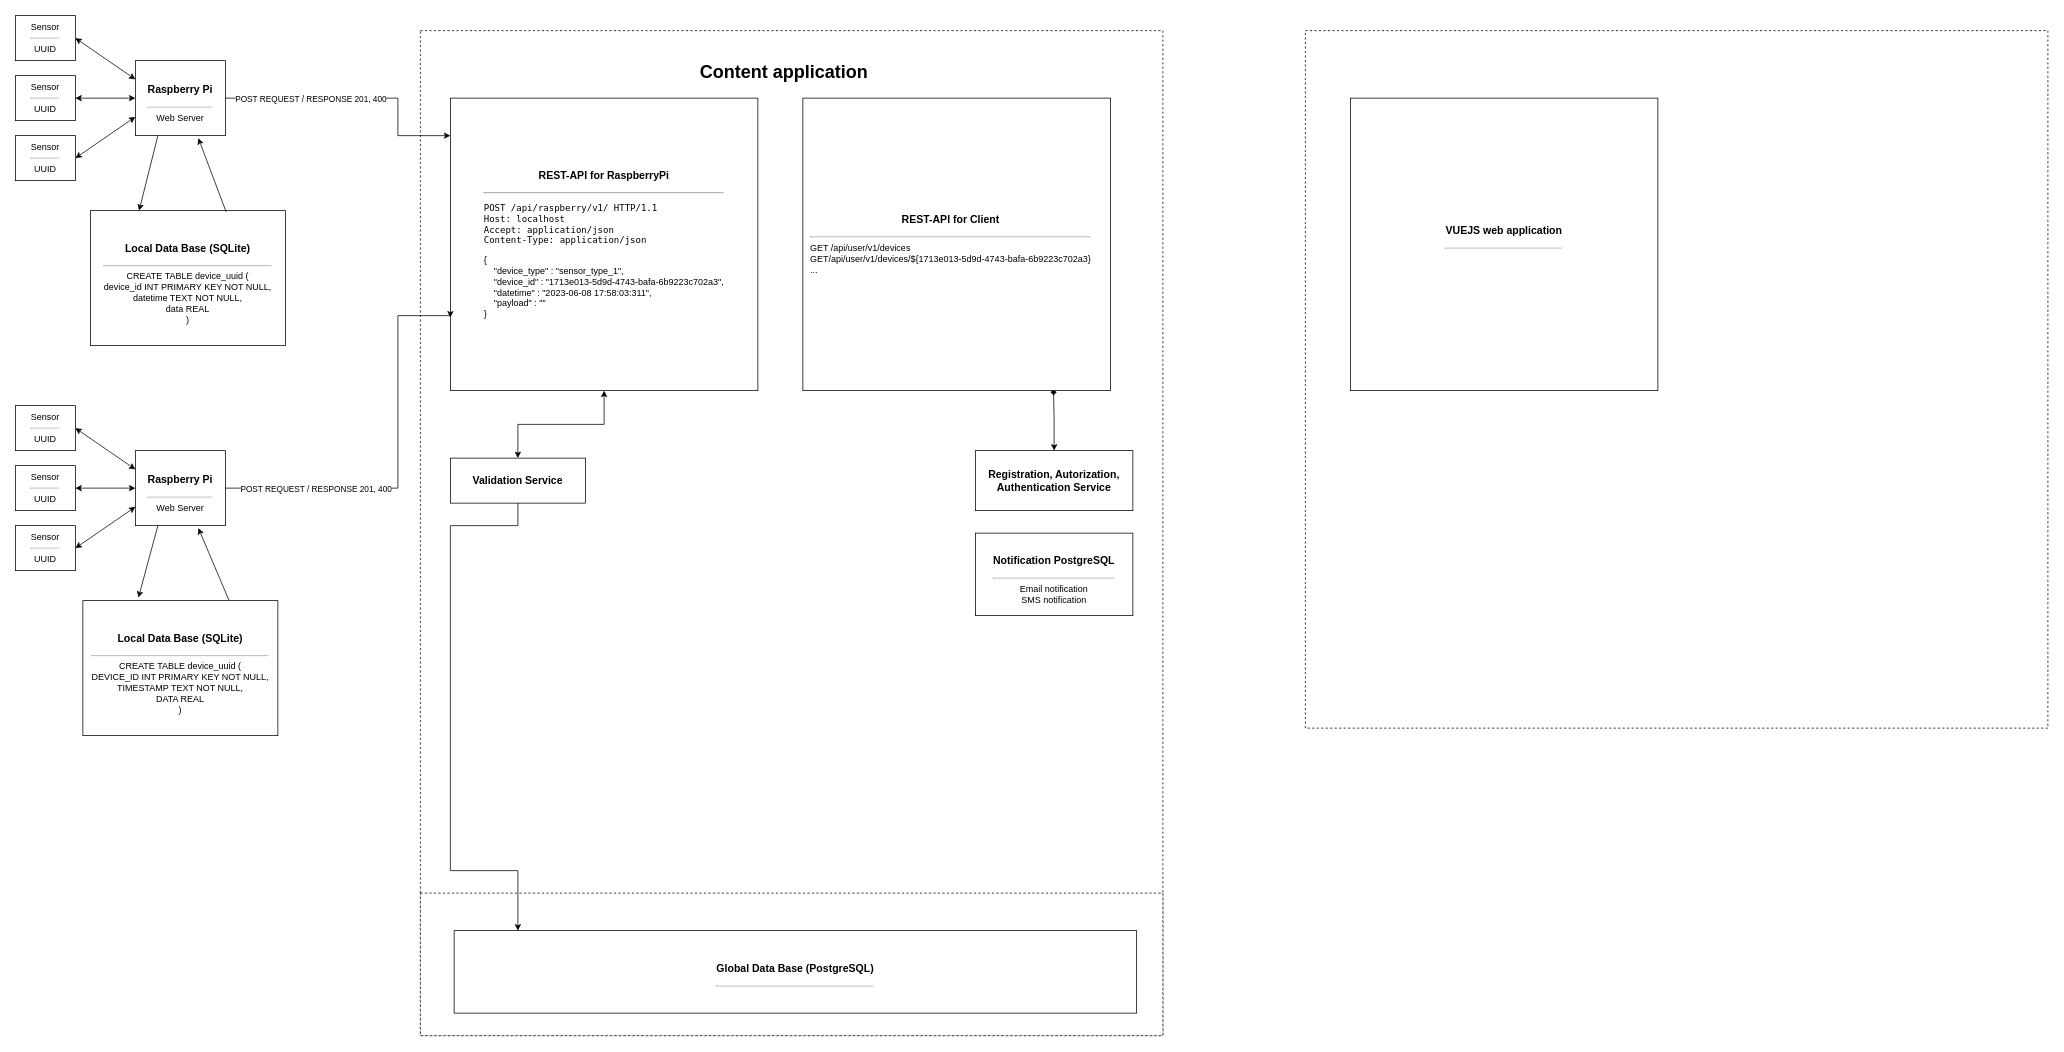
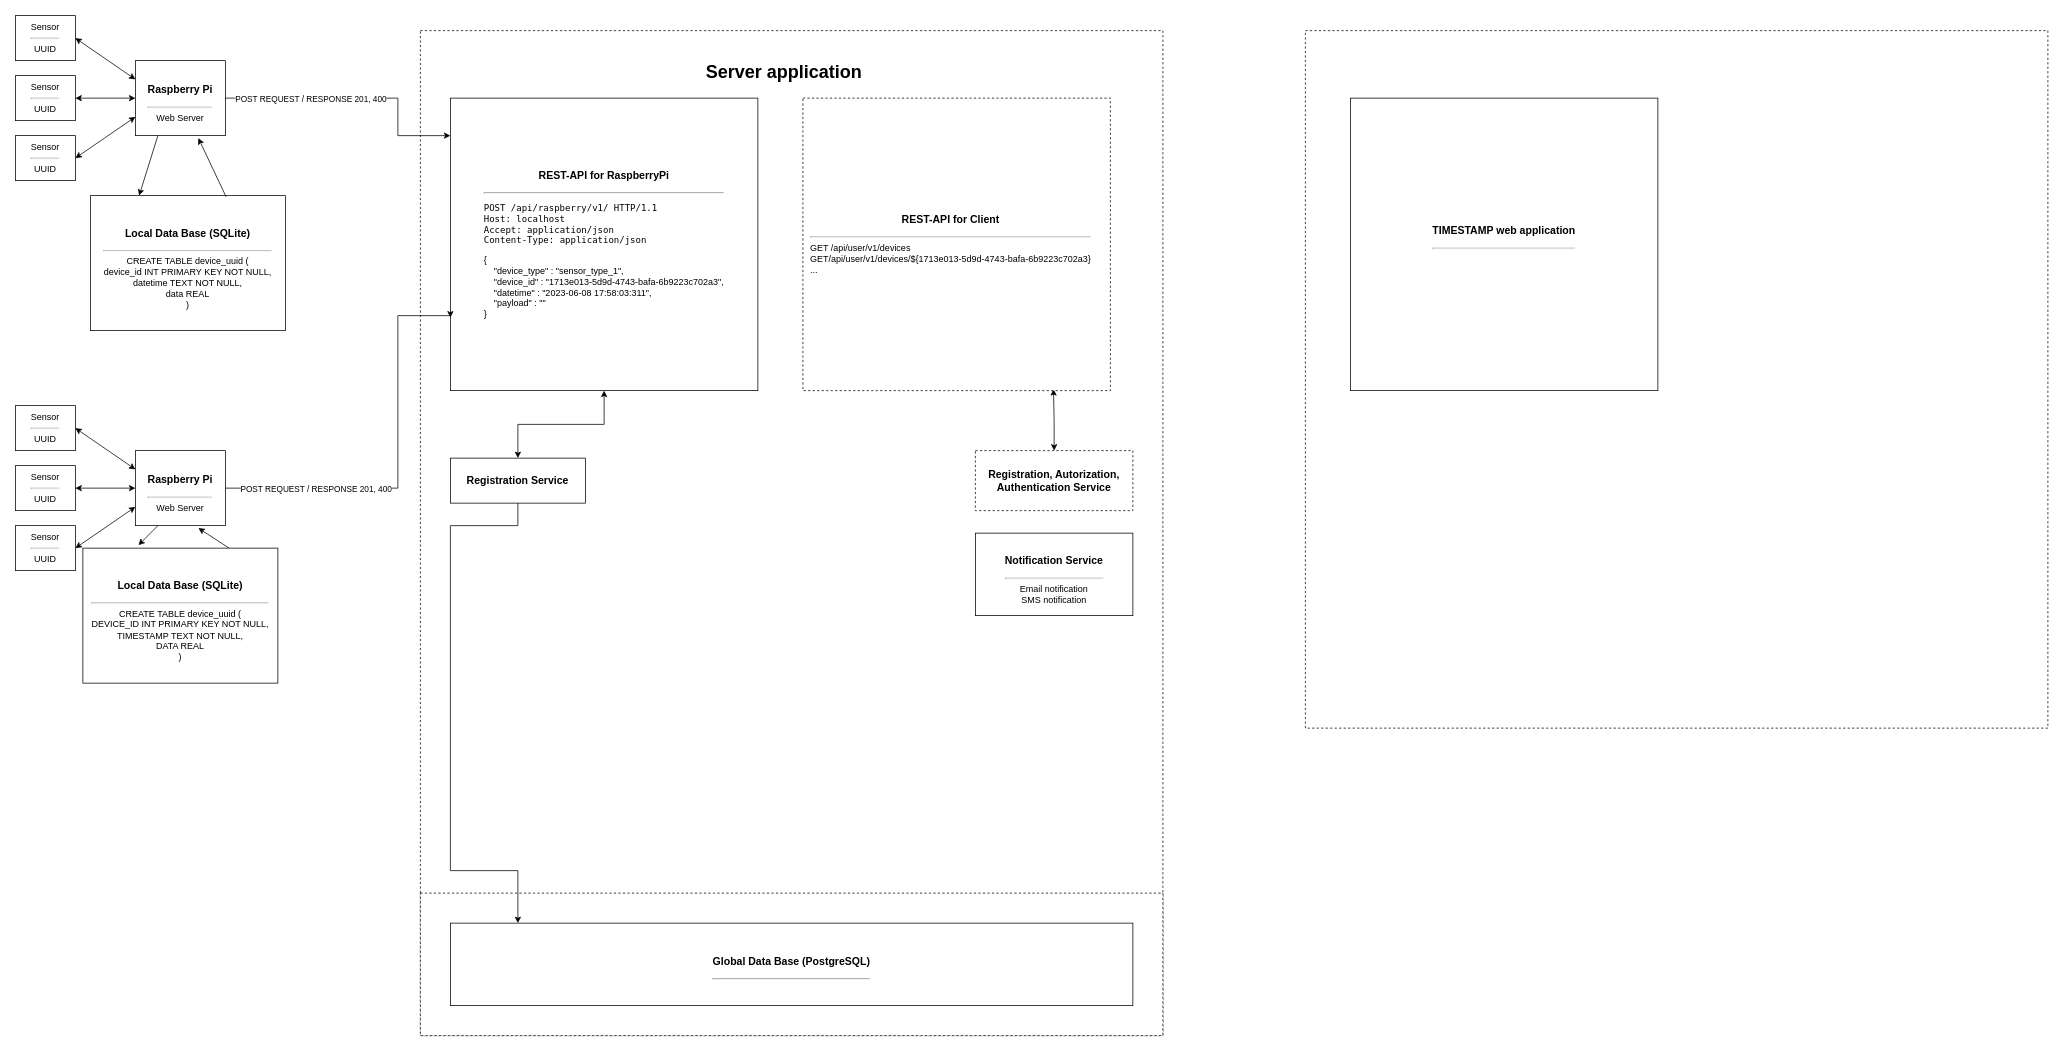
(784, 72) -> (784, 72)
(957, 244) -> (957, 244)
(1504, 244) -> (1504, 244)
(188, 278) -> (188, 263)
(1054, 396) -> (1054, 395)
(518, 480) -> (518, 480)
(1054, 480) -> (1054, 480)
(1054, 574) -> (1054, 574)
(180, 668) -> (180, 615)
(795, 972) -> (792, 964)
